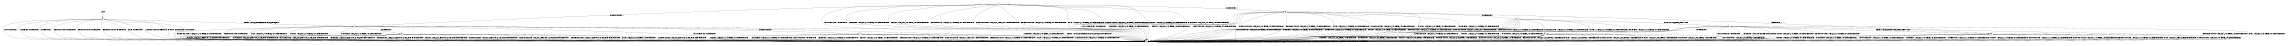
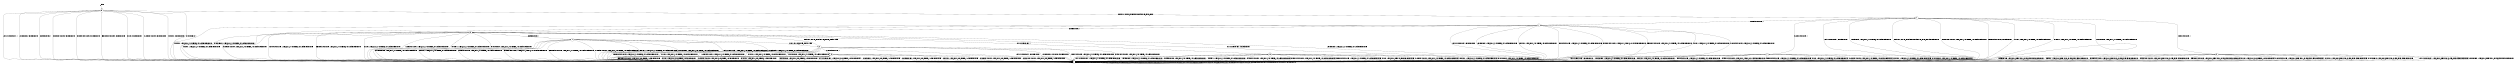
(677, 13) -> (1728, 22)
(1776, 23) -> (1024, 43)
(387, 30) -> (2184, 36)
(1702, 30) -> (833, 51)
(1859, 30) -> (716, 36)
